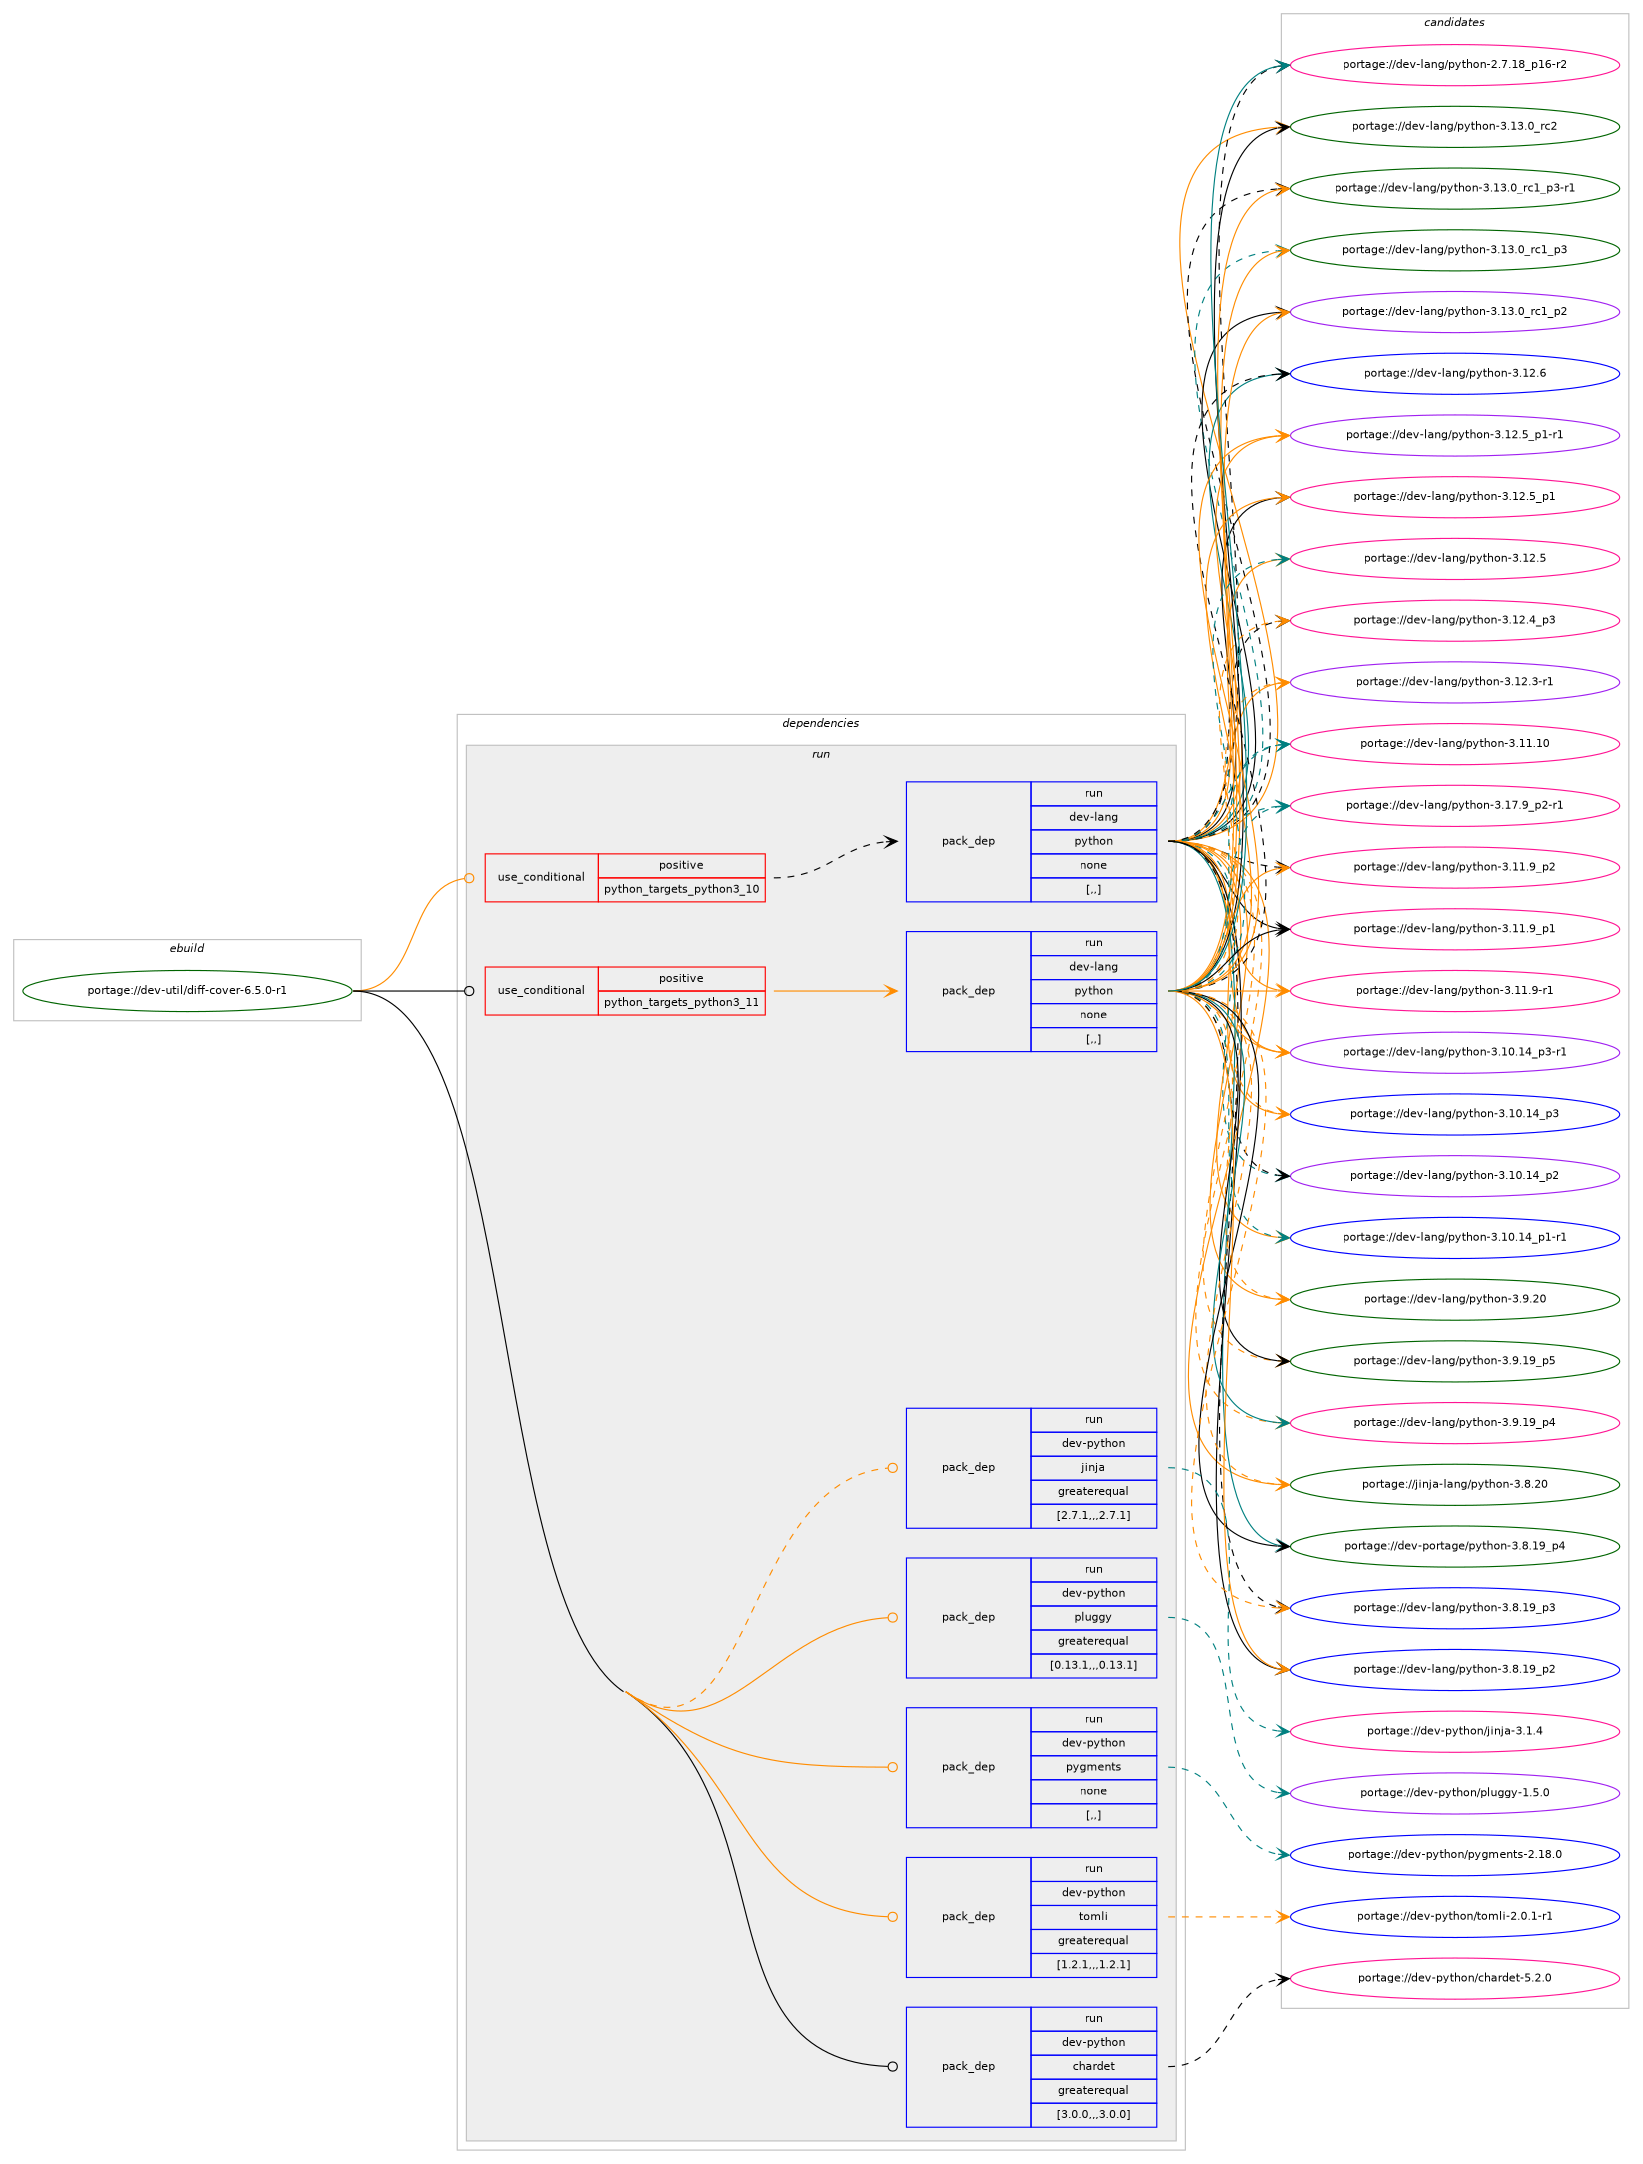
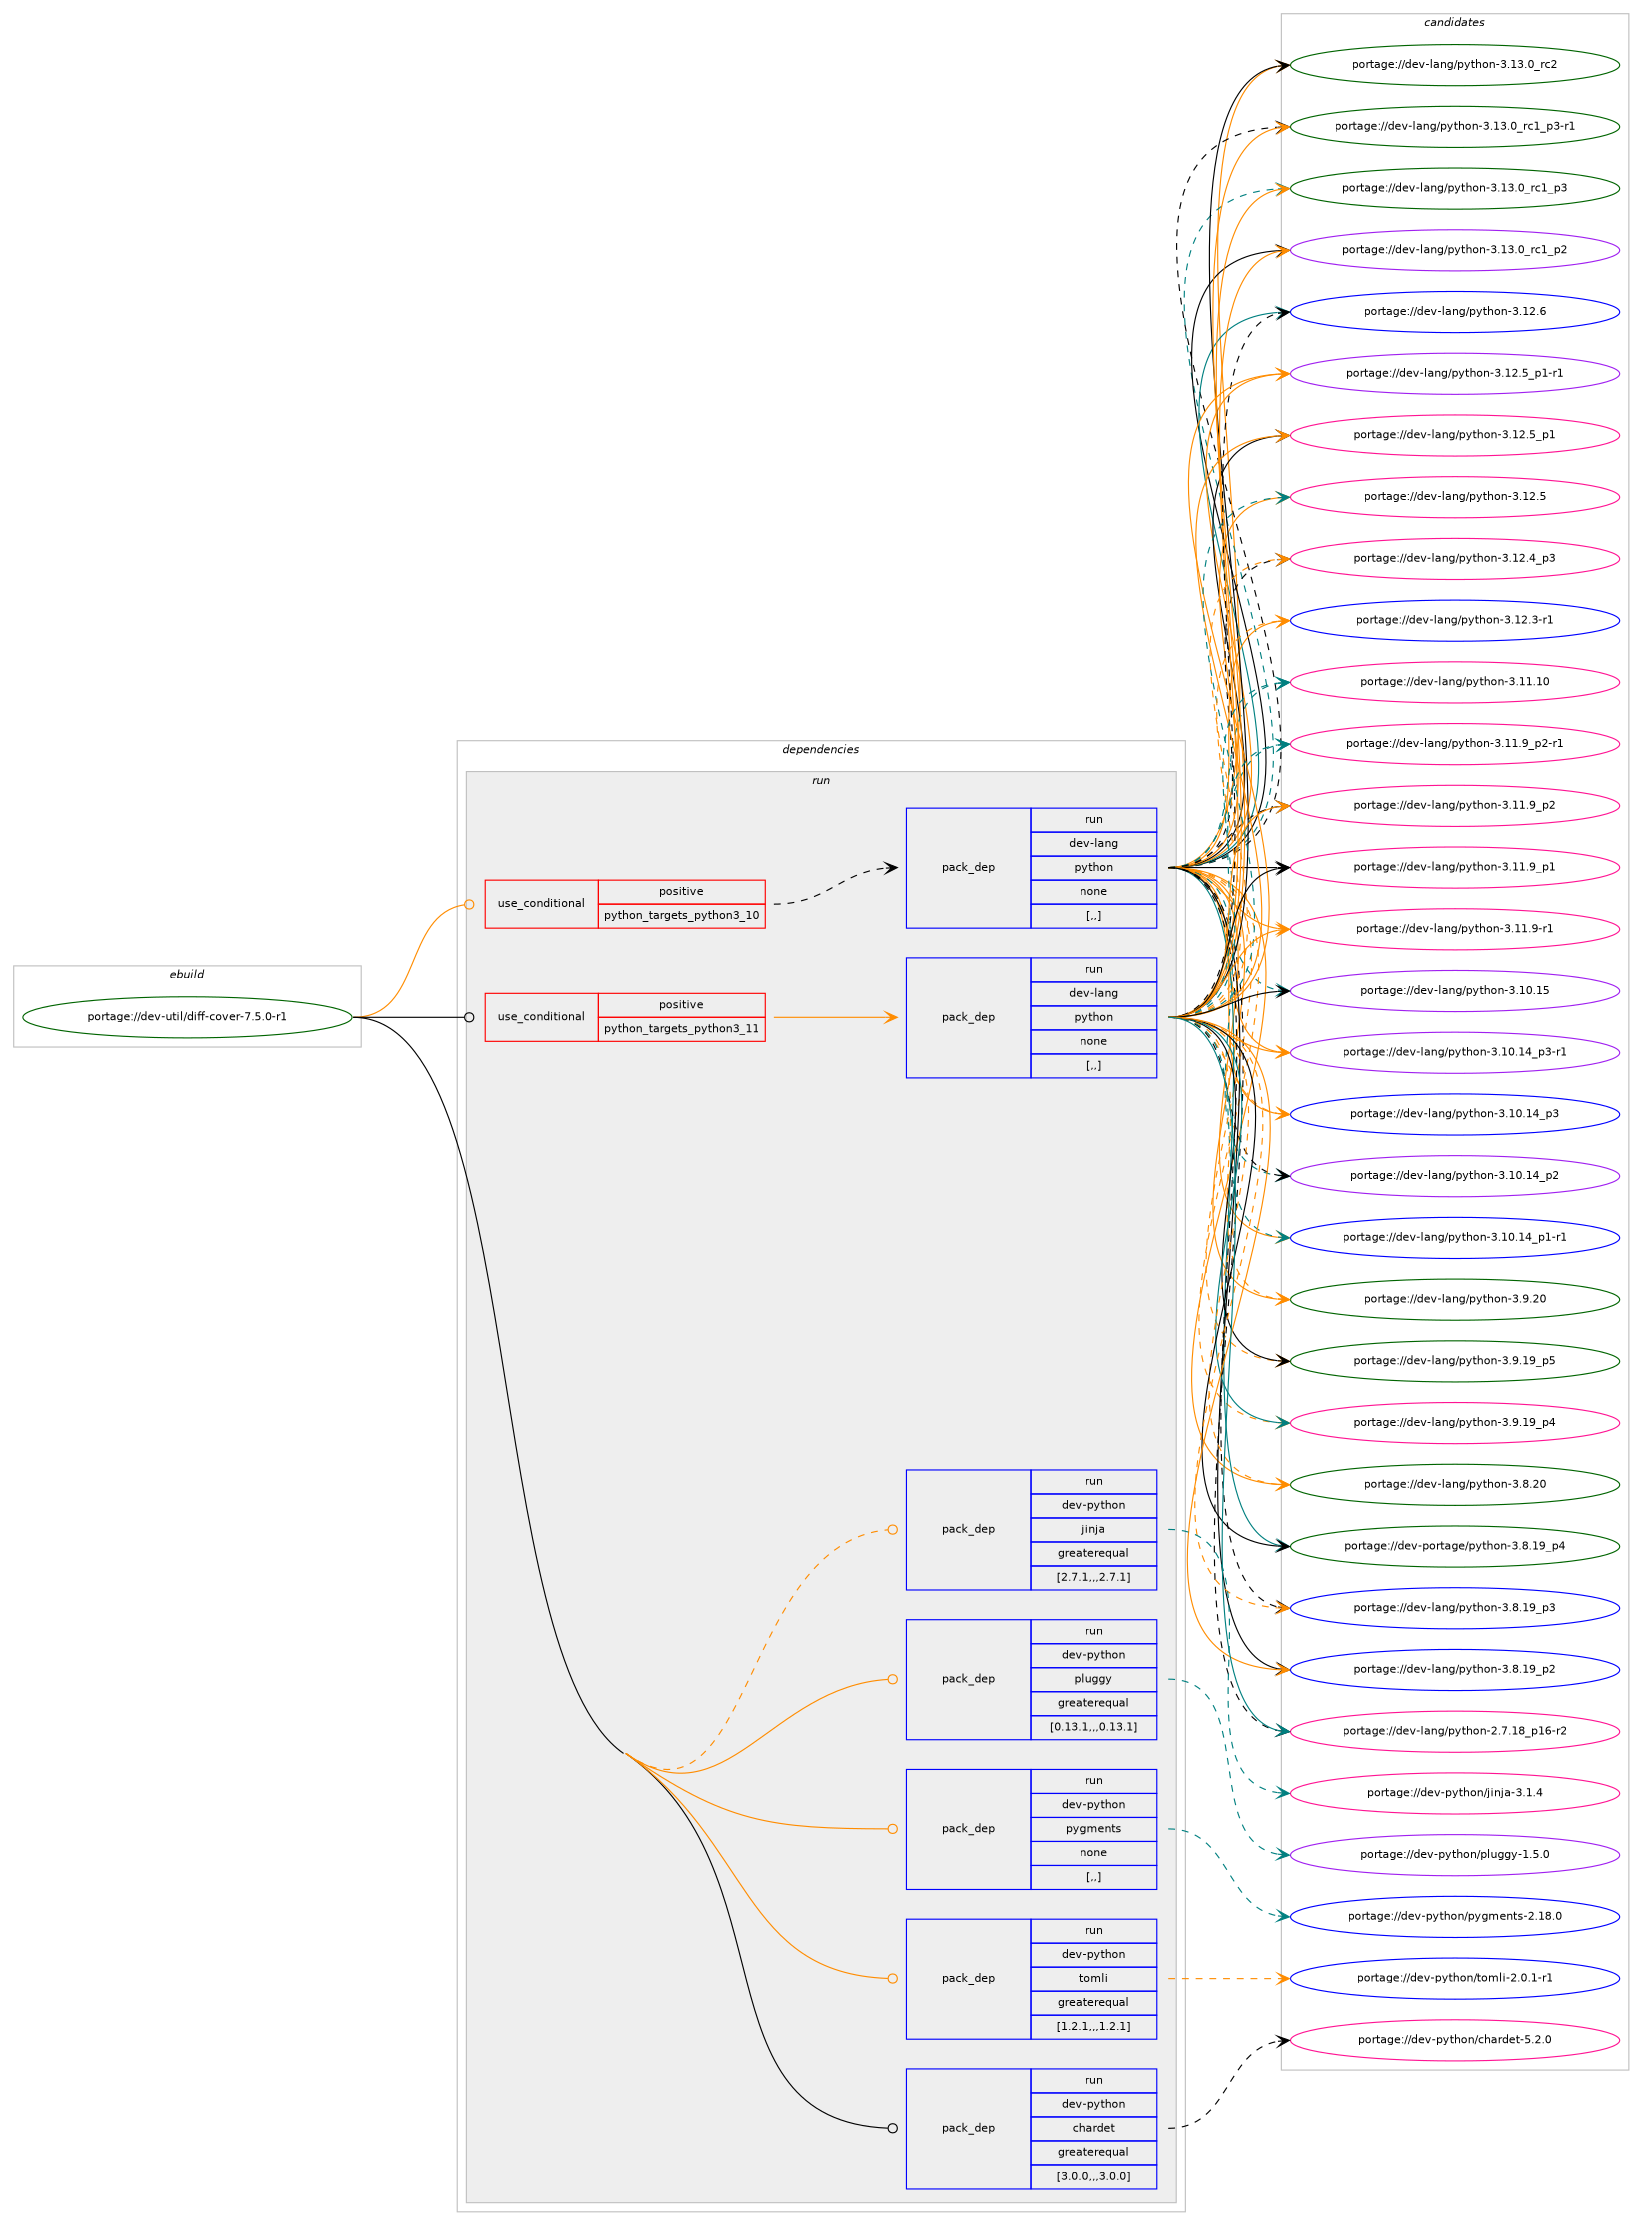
(1455, 682) -> (1455, 621)
(1455, 806) -> (1455, 744)
(187, 991) -> (187, 1017)
none -> (1455, 991)
(1455, 1485) -> (1455, 1485)
